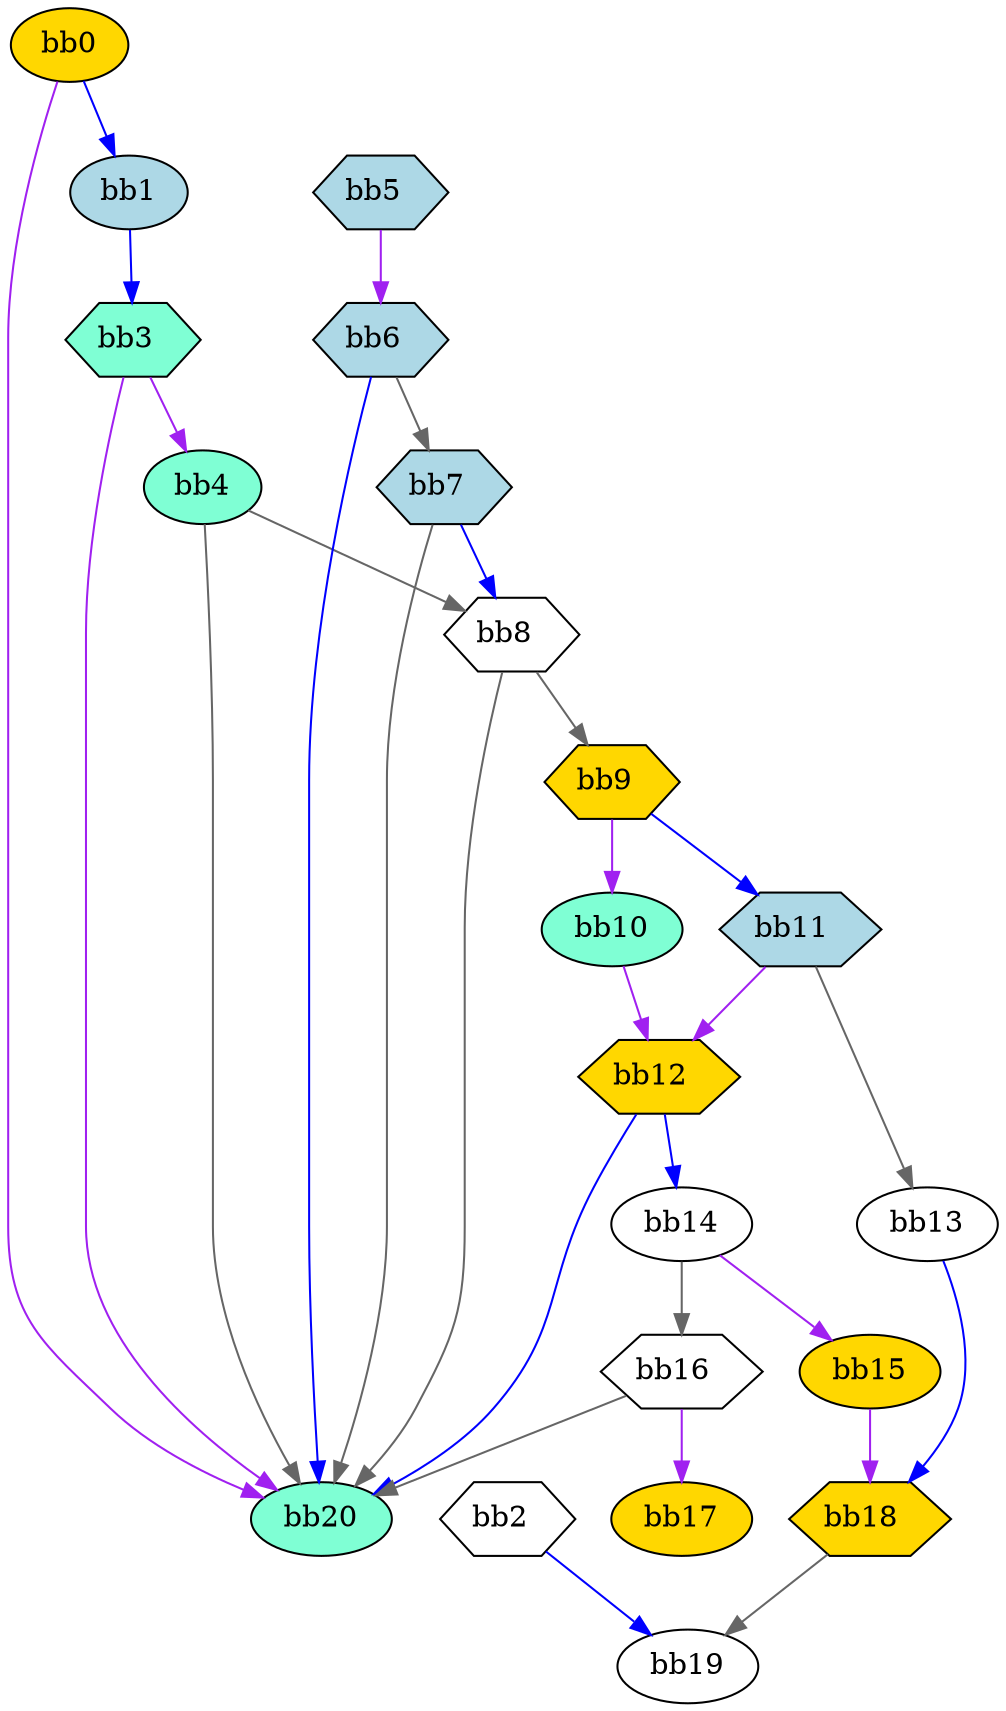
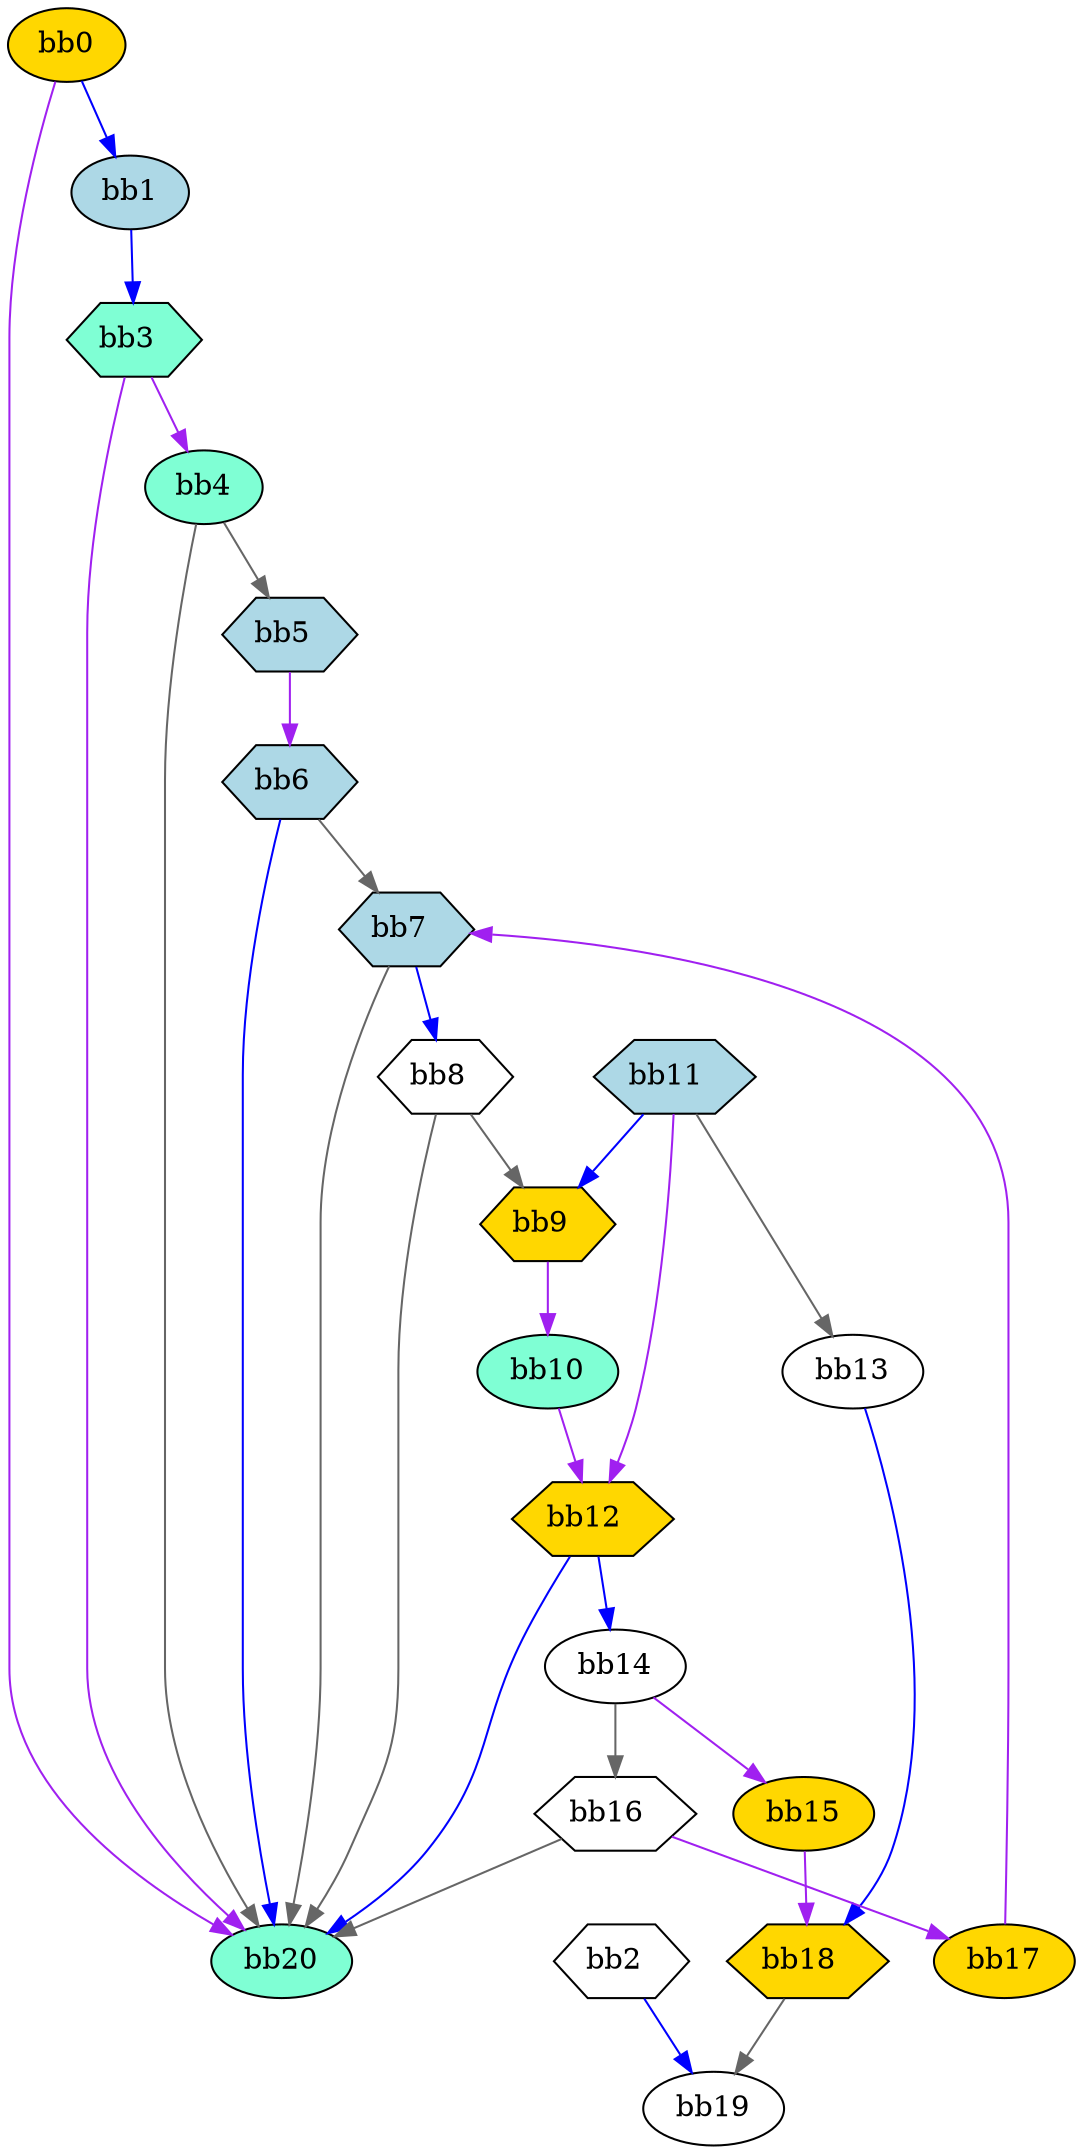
(347, 556) -> (241, 551)
(696, 848) -> (618, 1143)
none -> (1008, 1251)
